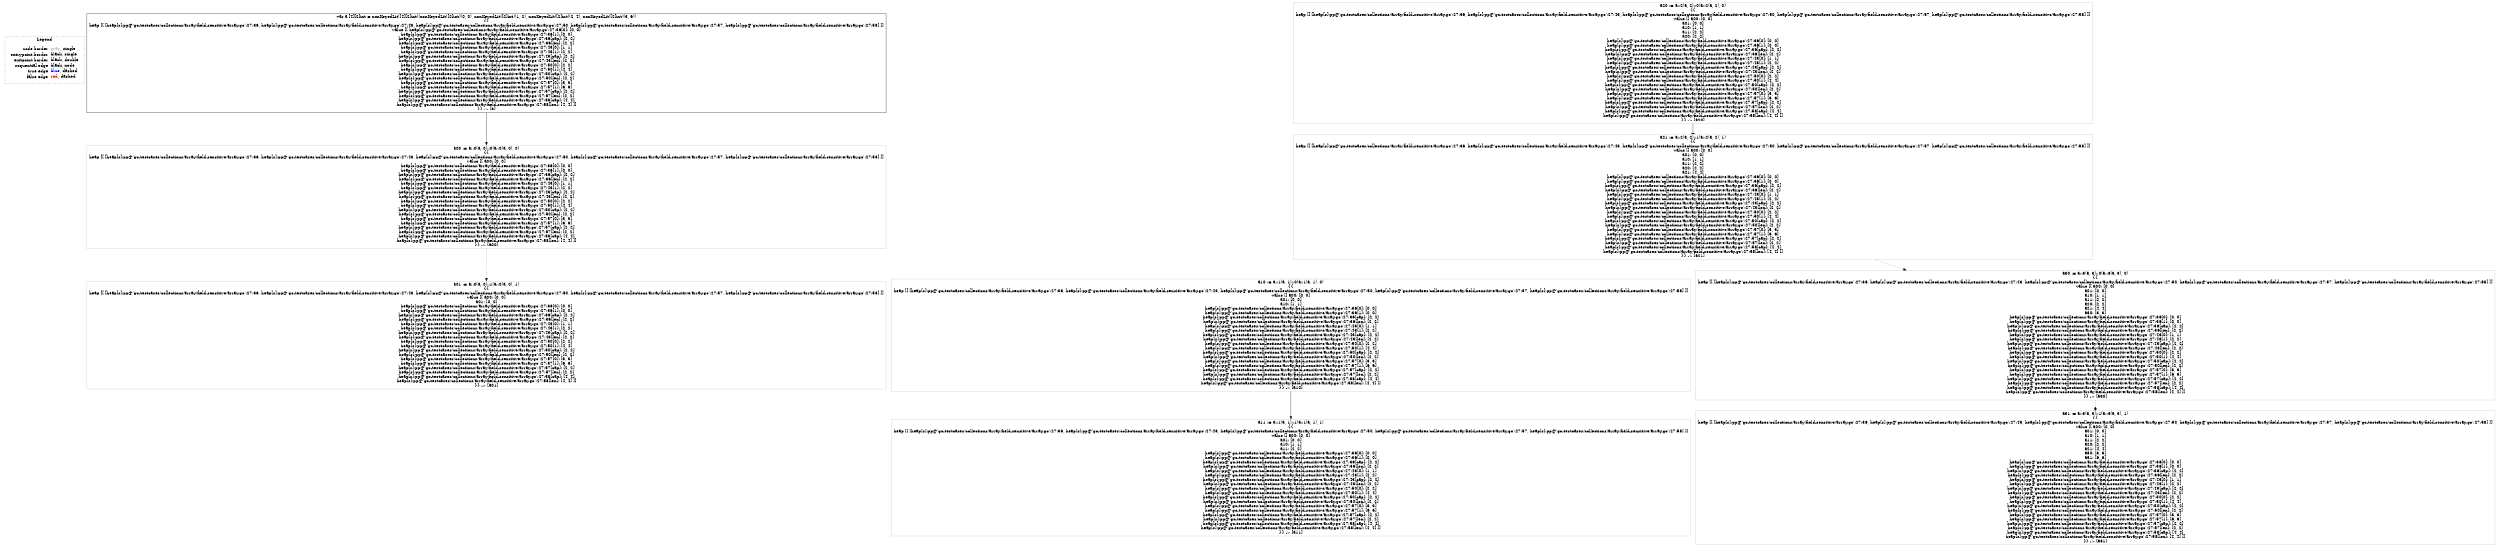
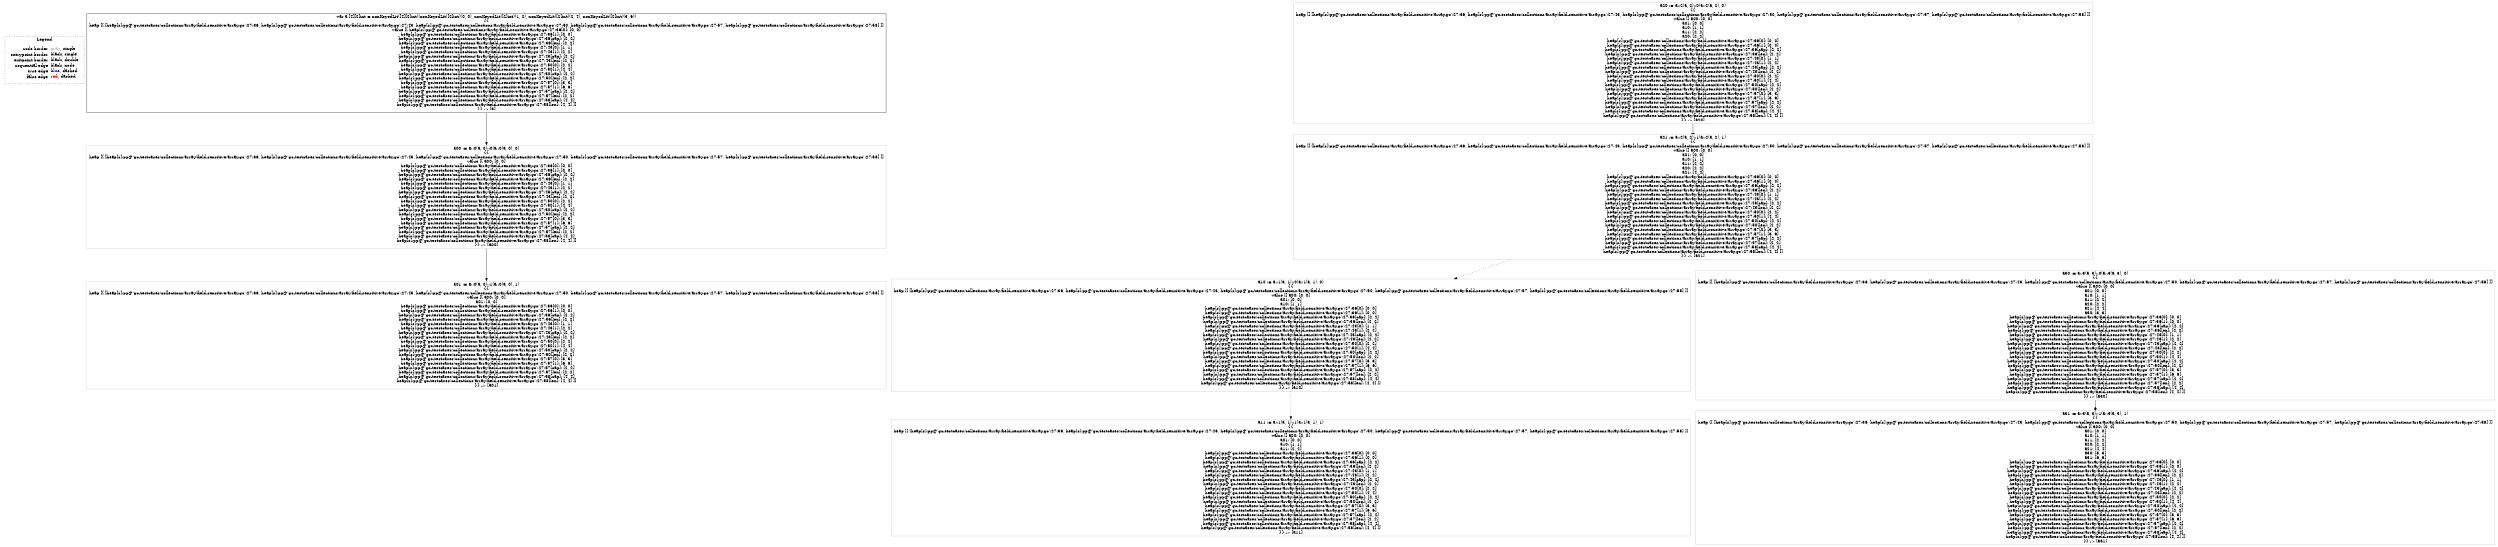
(486, 263) -> (486, 263)
(1890, 264) -> (1484, 269)
(2095, 403) -> (2095, 403)
(1291, 404) -> (1291, 404)
